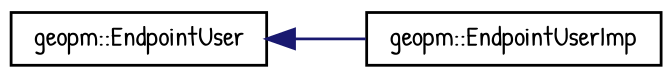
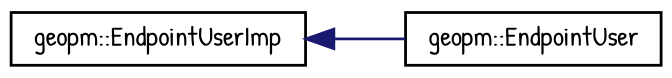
(330, 39) -> (370, 39)
